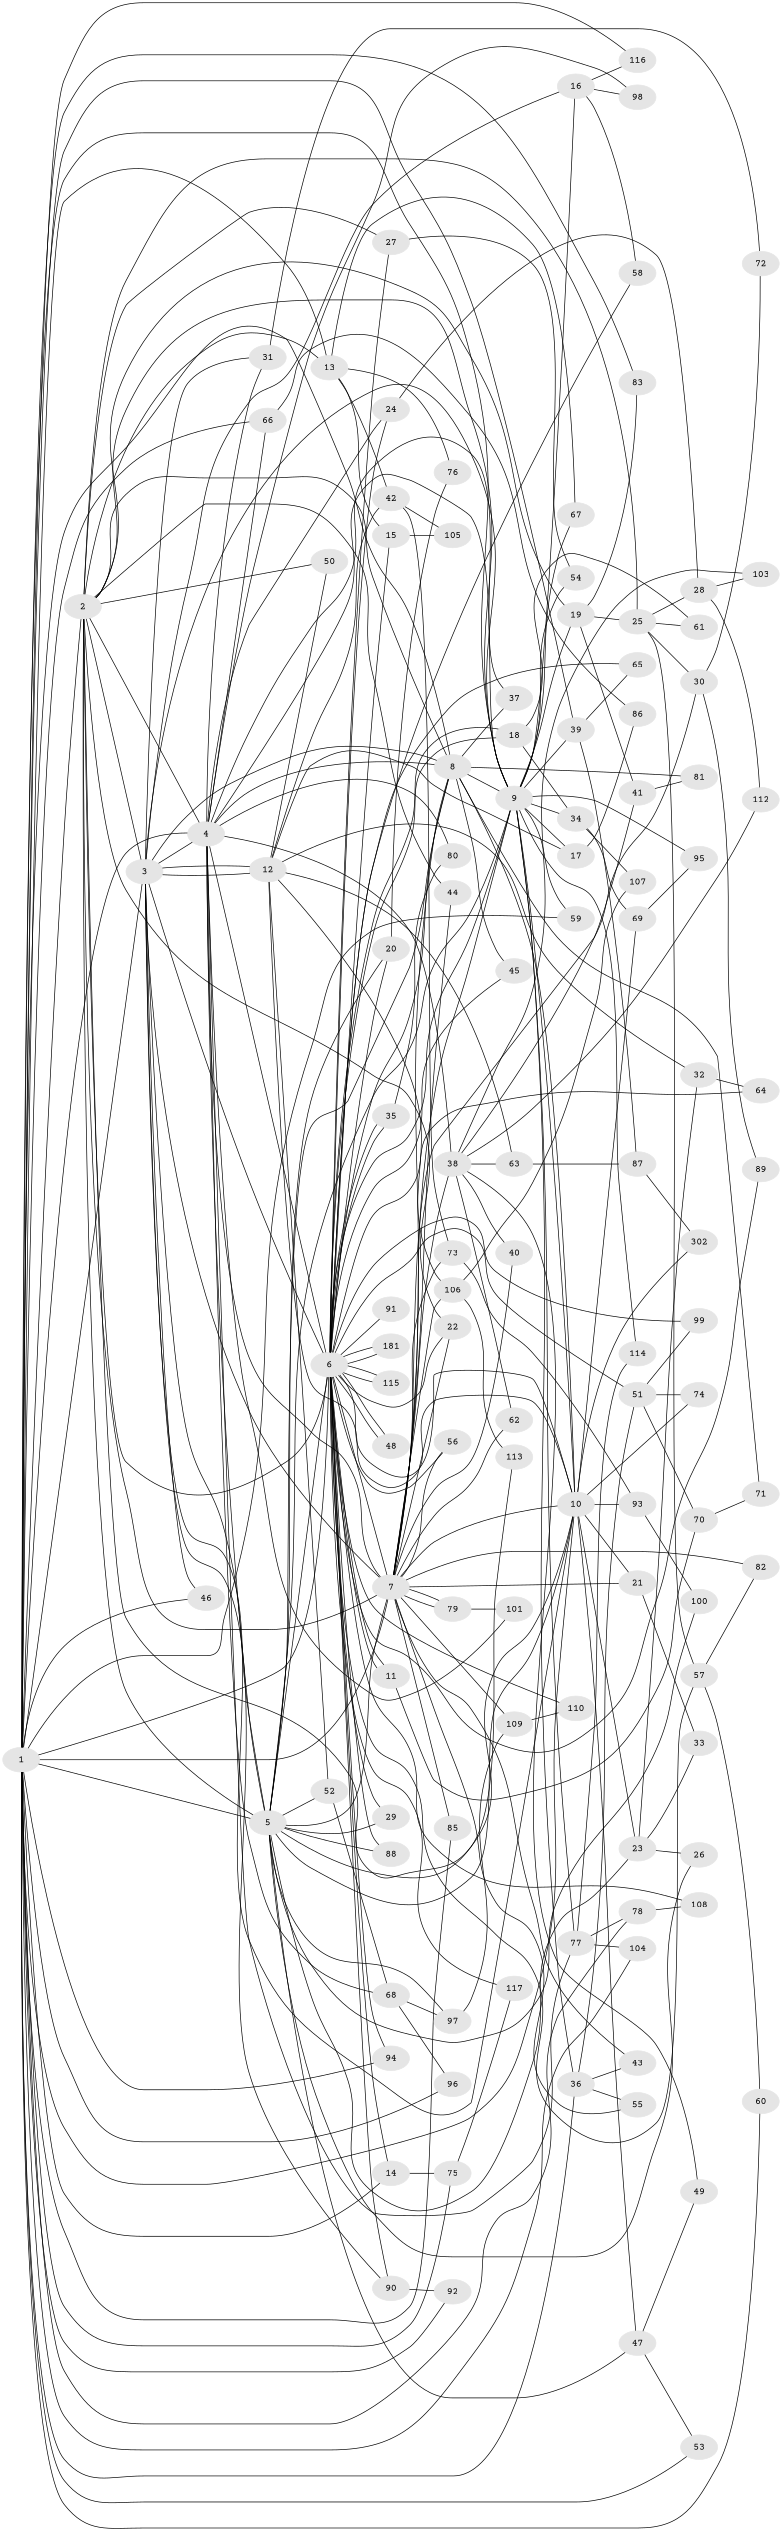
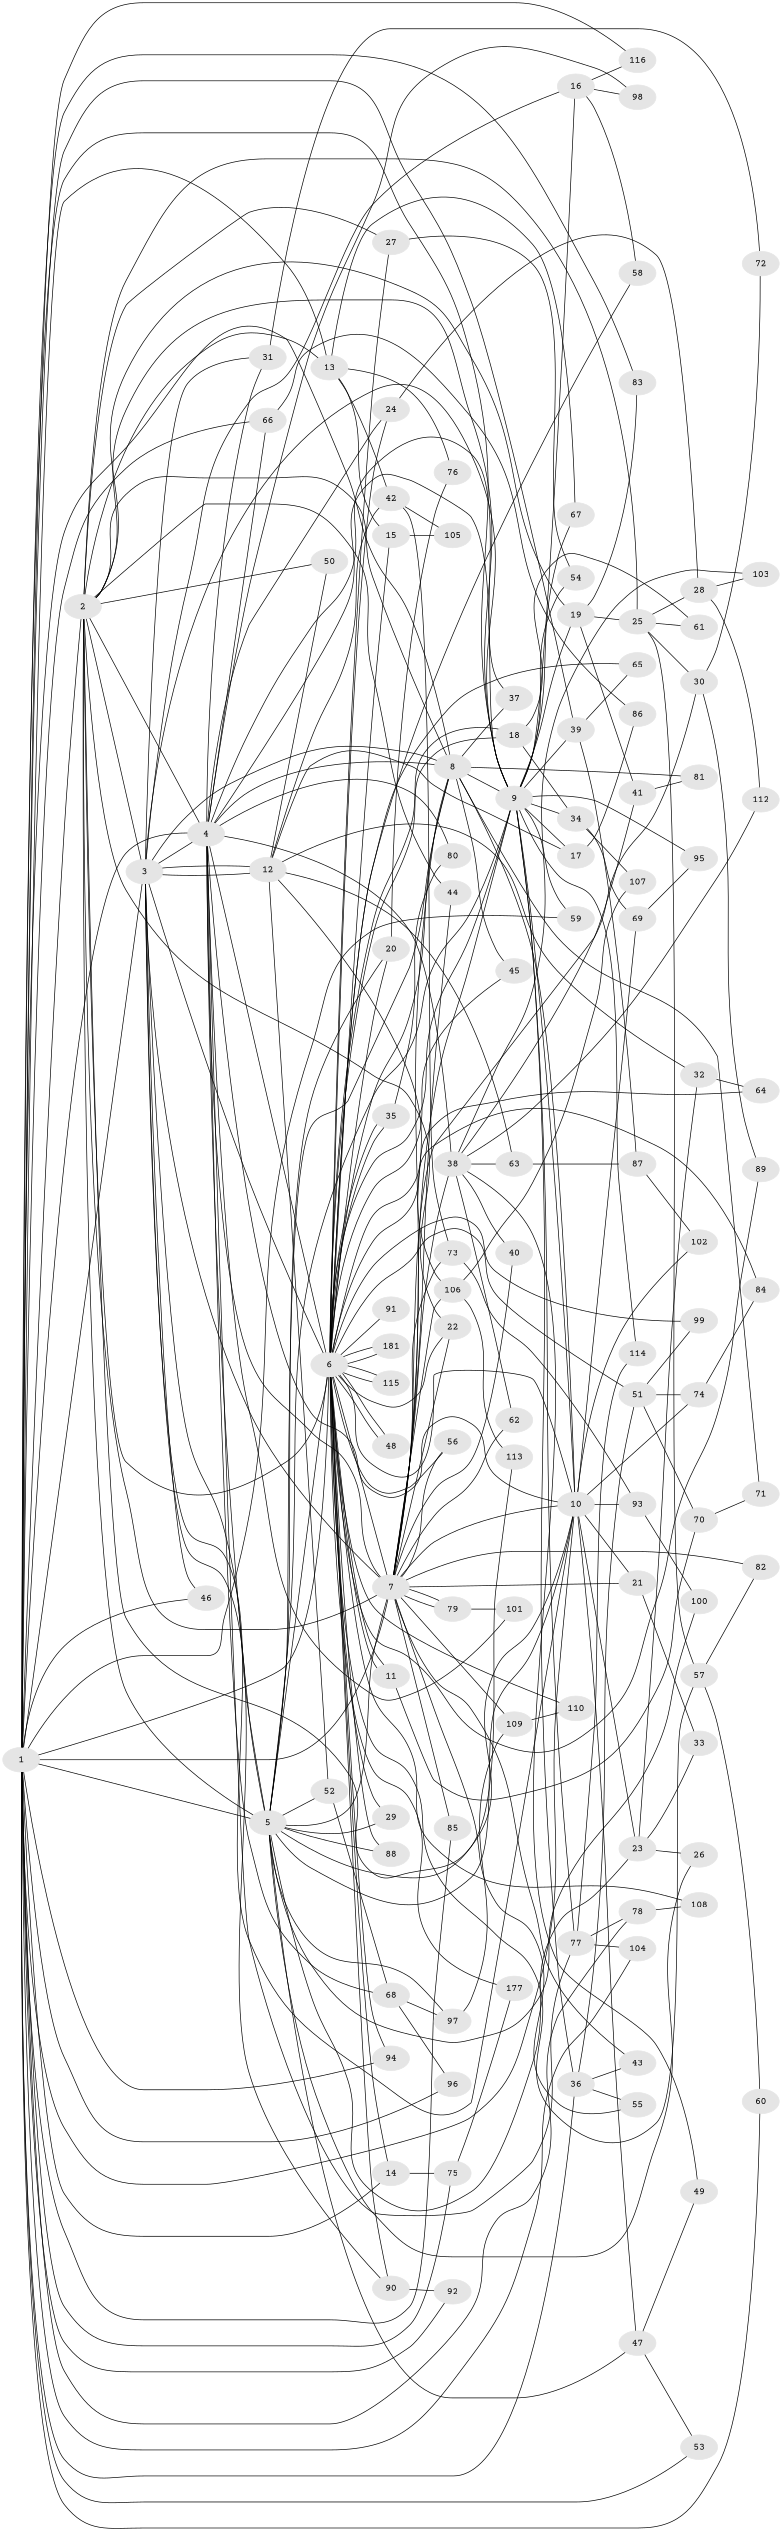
(699, 1242) -> (699, 1242)
none -> (761, 1290)
(310, 1380) -> (276, 1324)
(514, 1988) -> (514, 1988)
